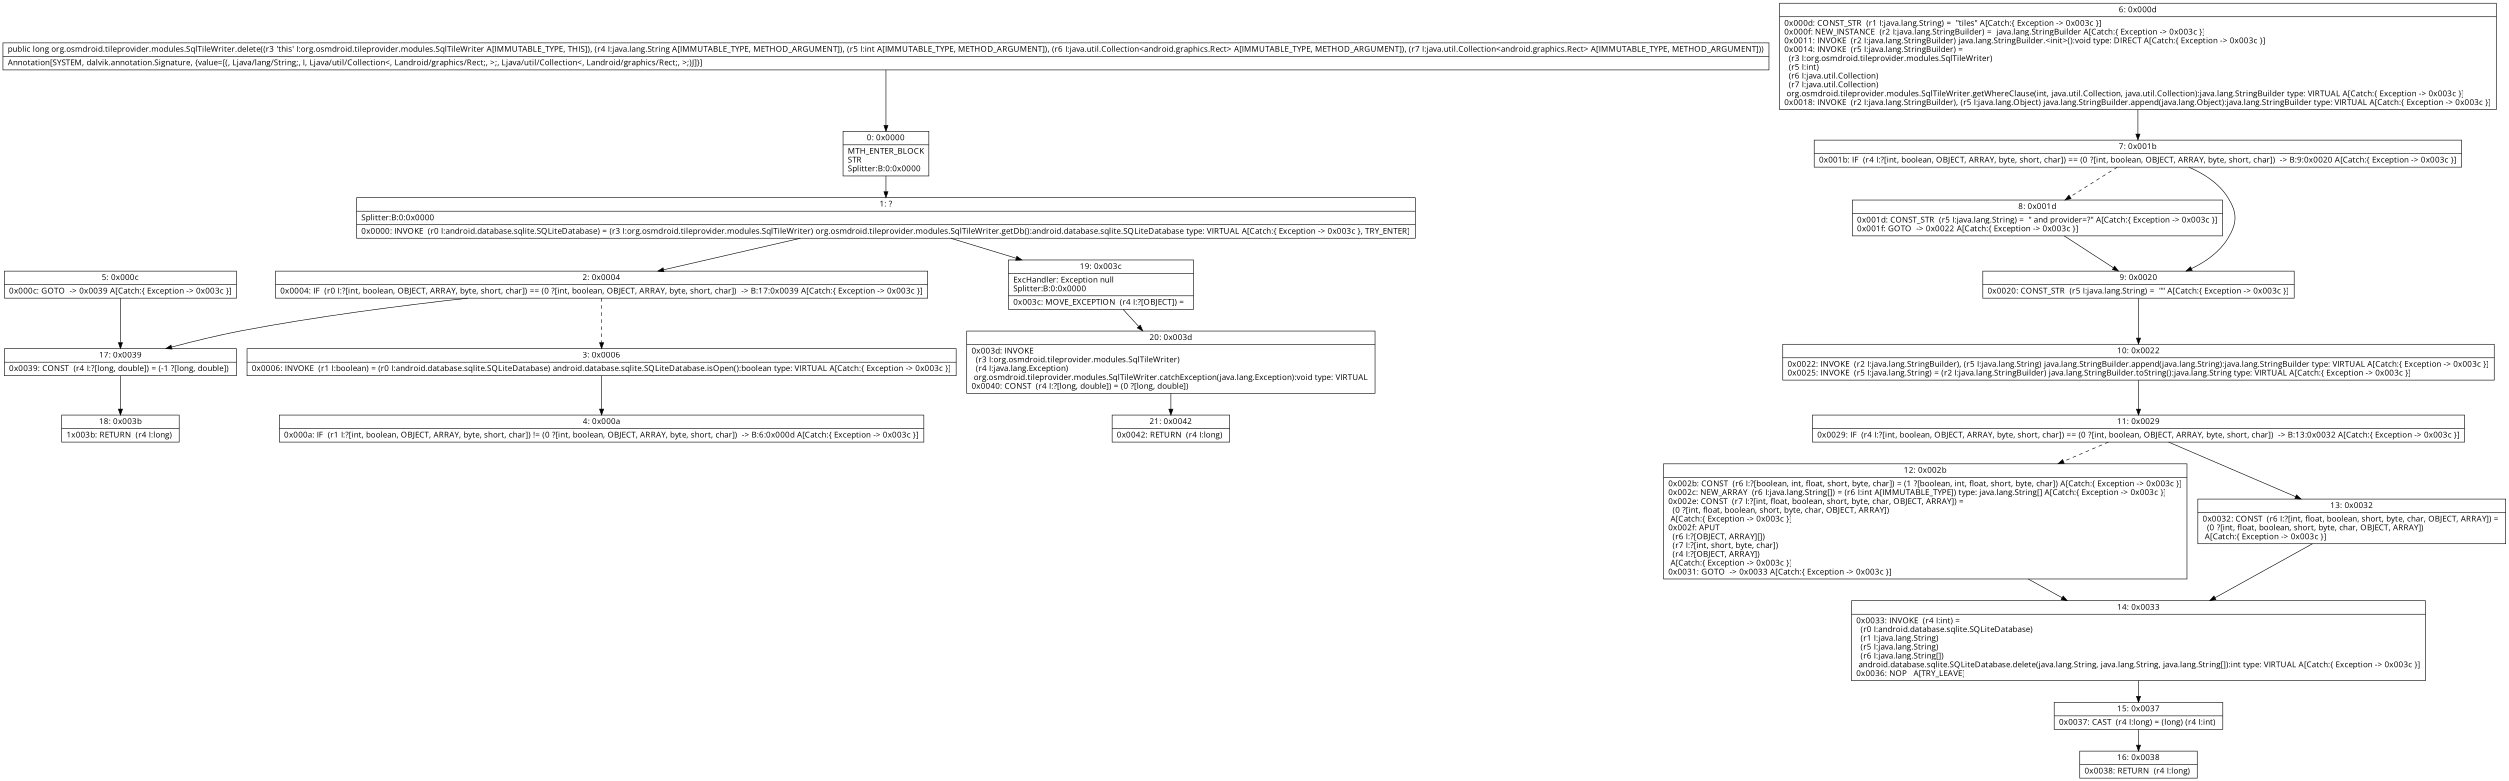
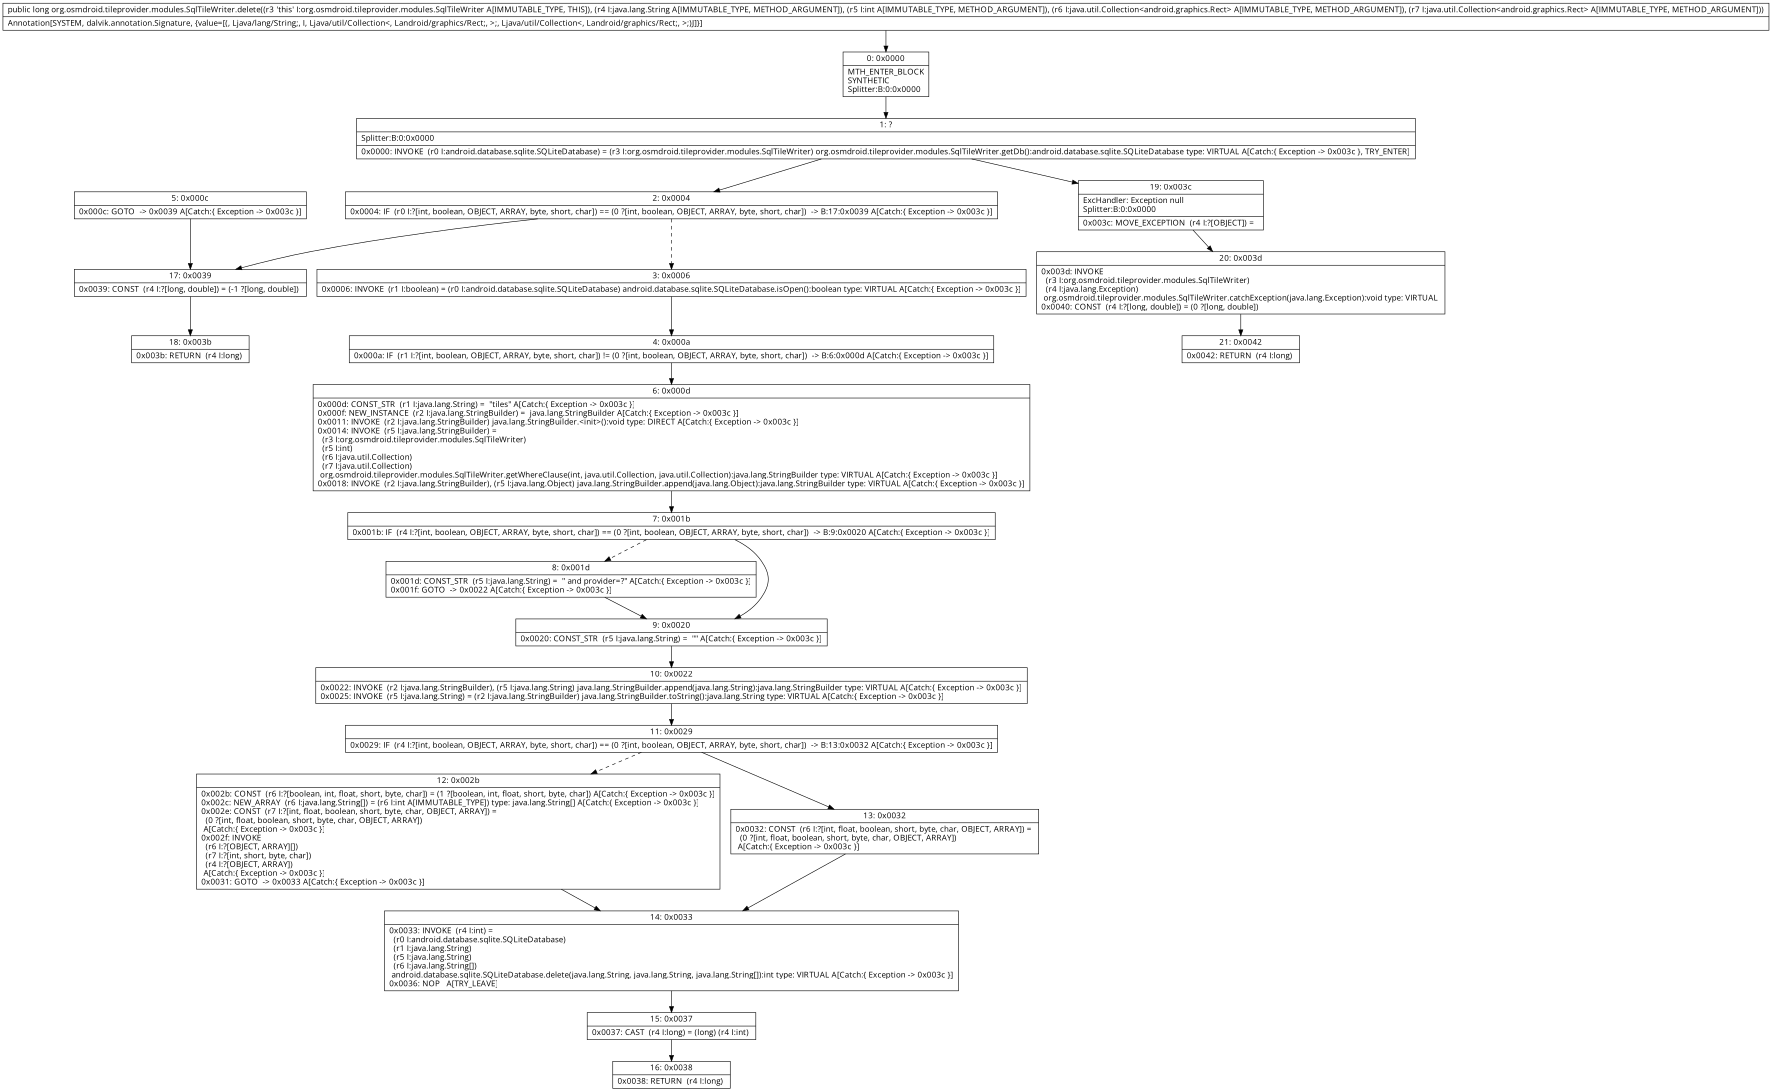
(855, 160) -> (869, 81)
none -> (672, 371)
(120, 435) -> (190, 356)
(1696, 528) -> (234, 838)
